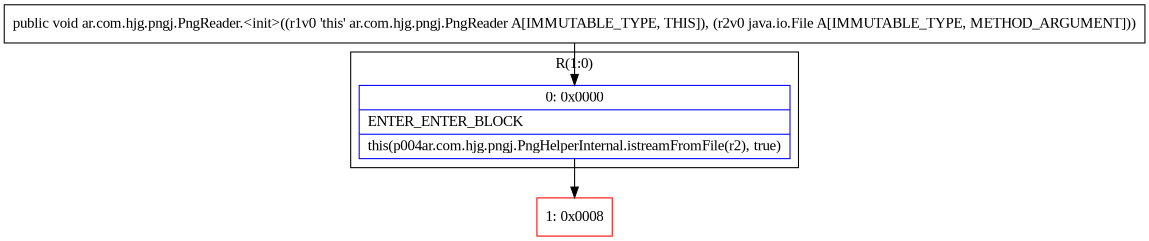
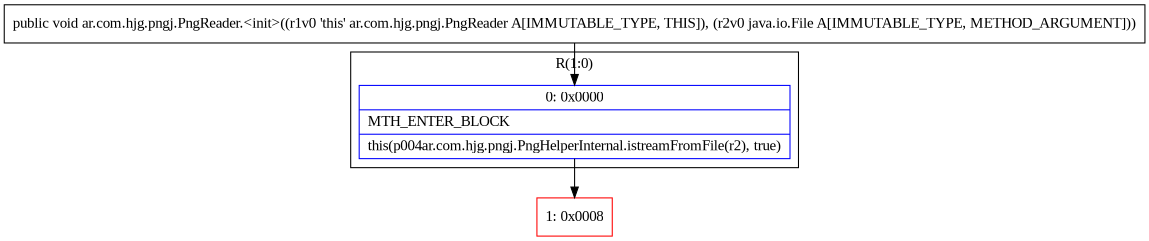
(446, 121) -> (439, 121)
